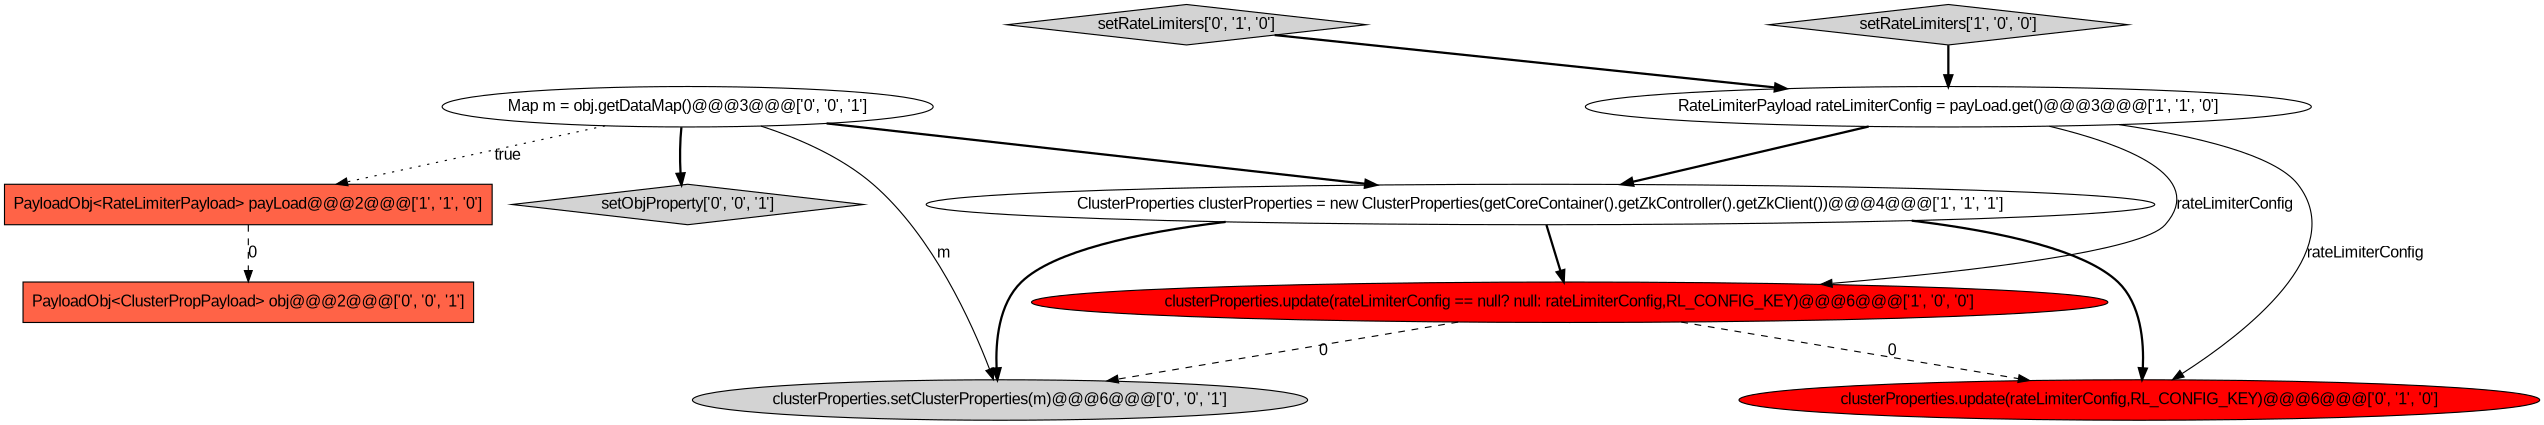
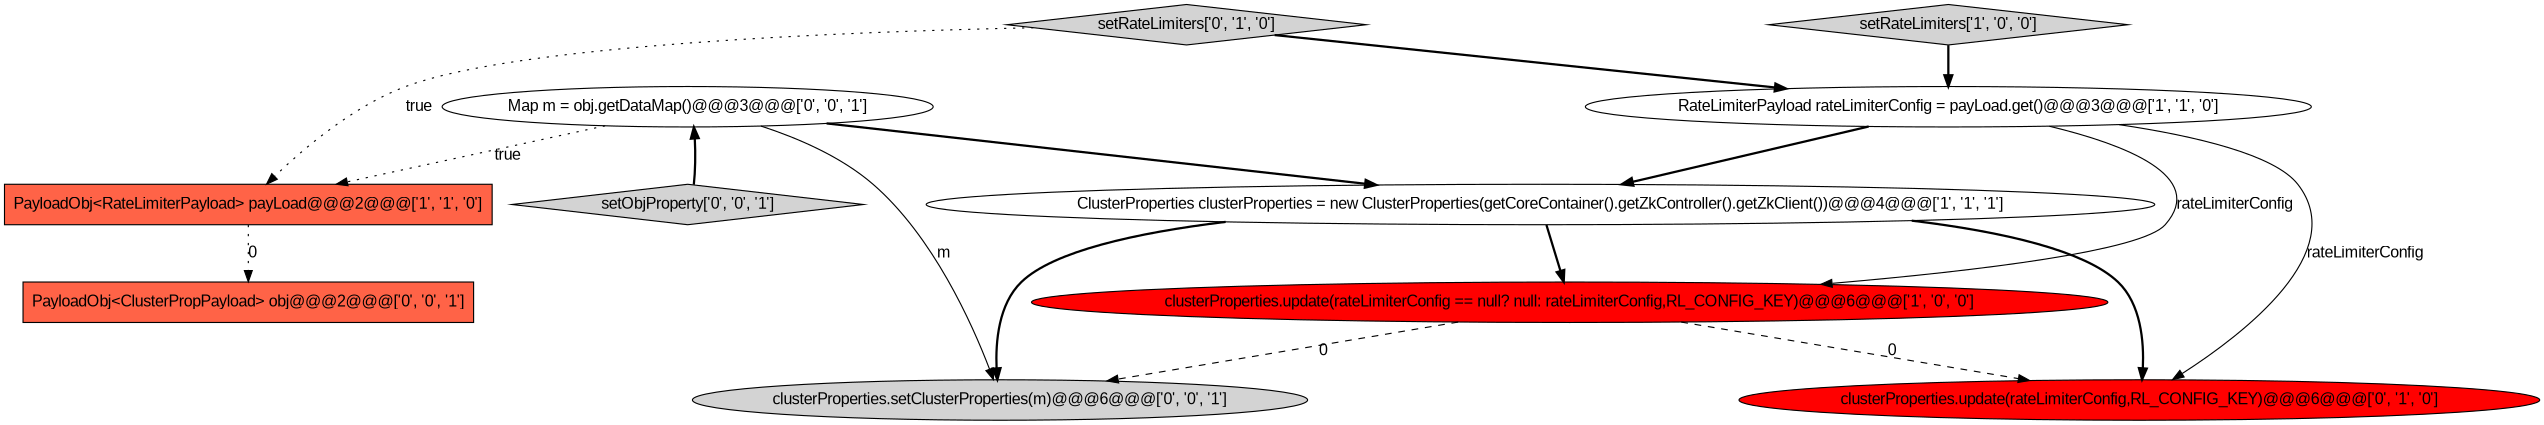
none -> (638, 48)
(680, 150) -> (695, 162)
(248, 248) -> (248, 248)
